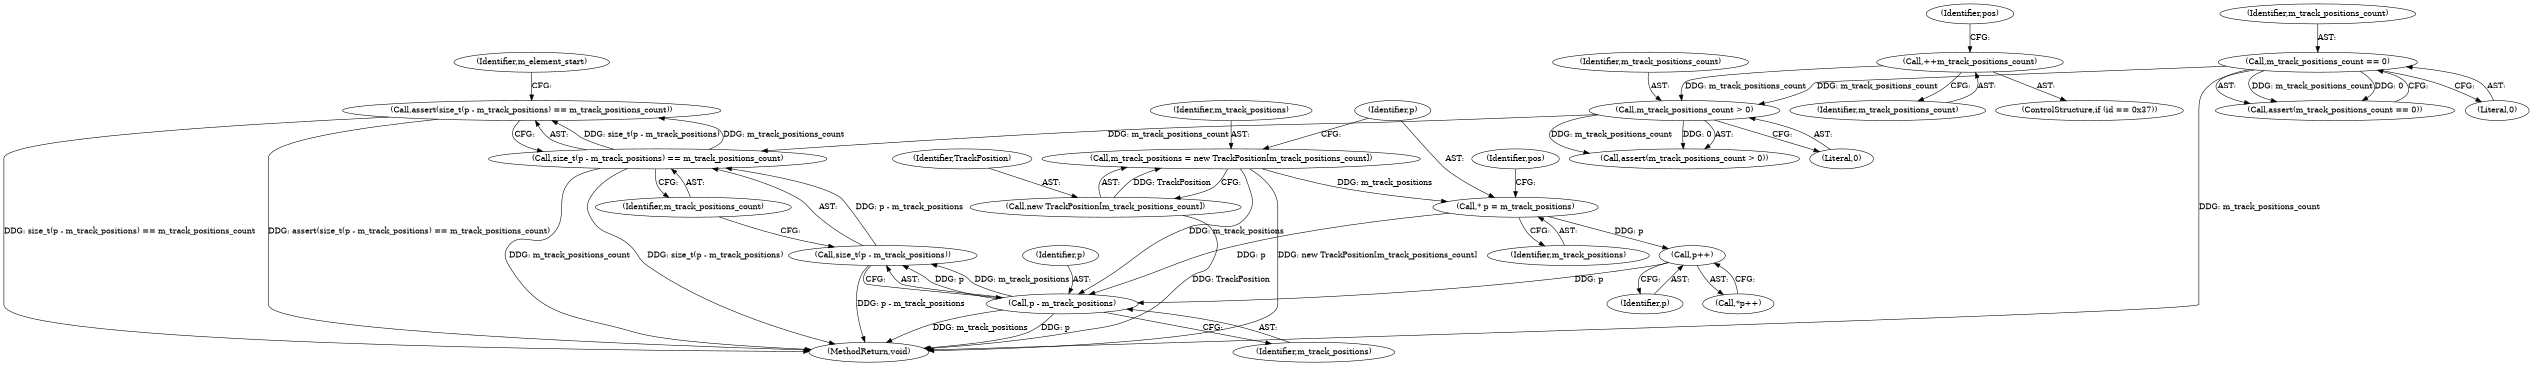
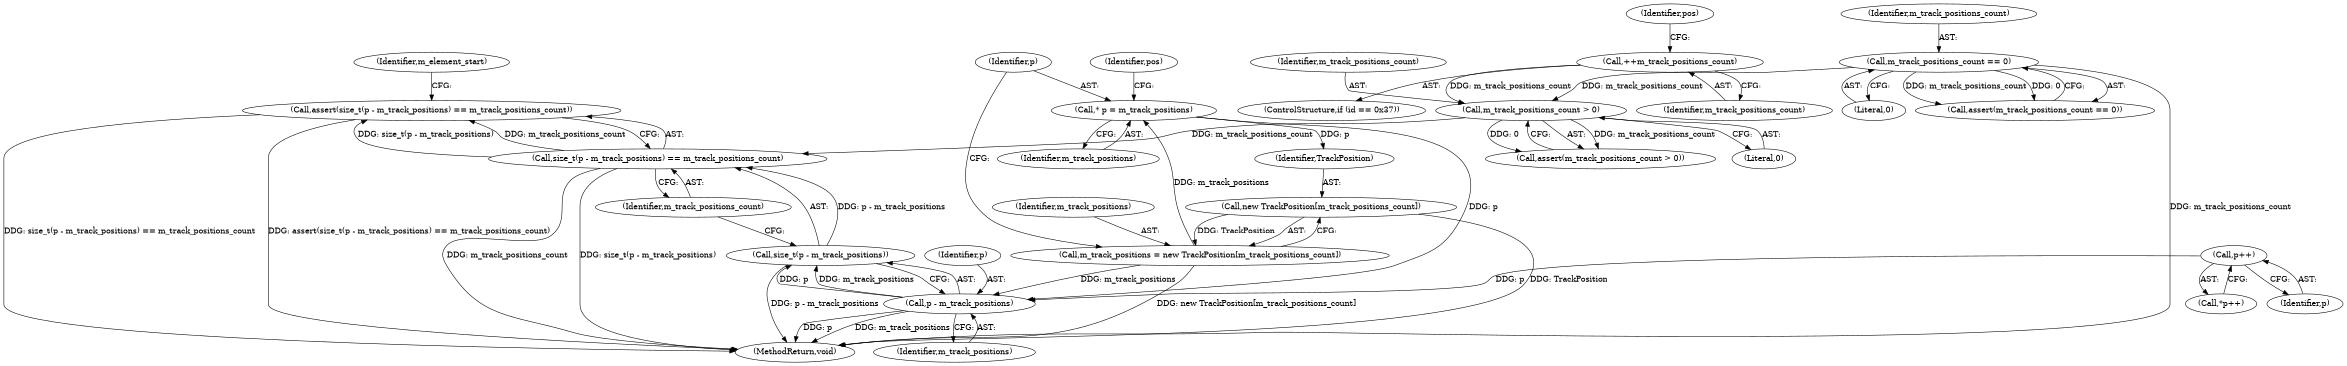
none -> (1535, 143)
(1605, 232) -> (1264, 124)
